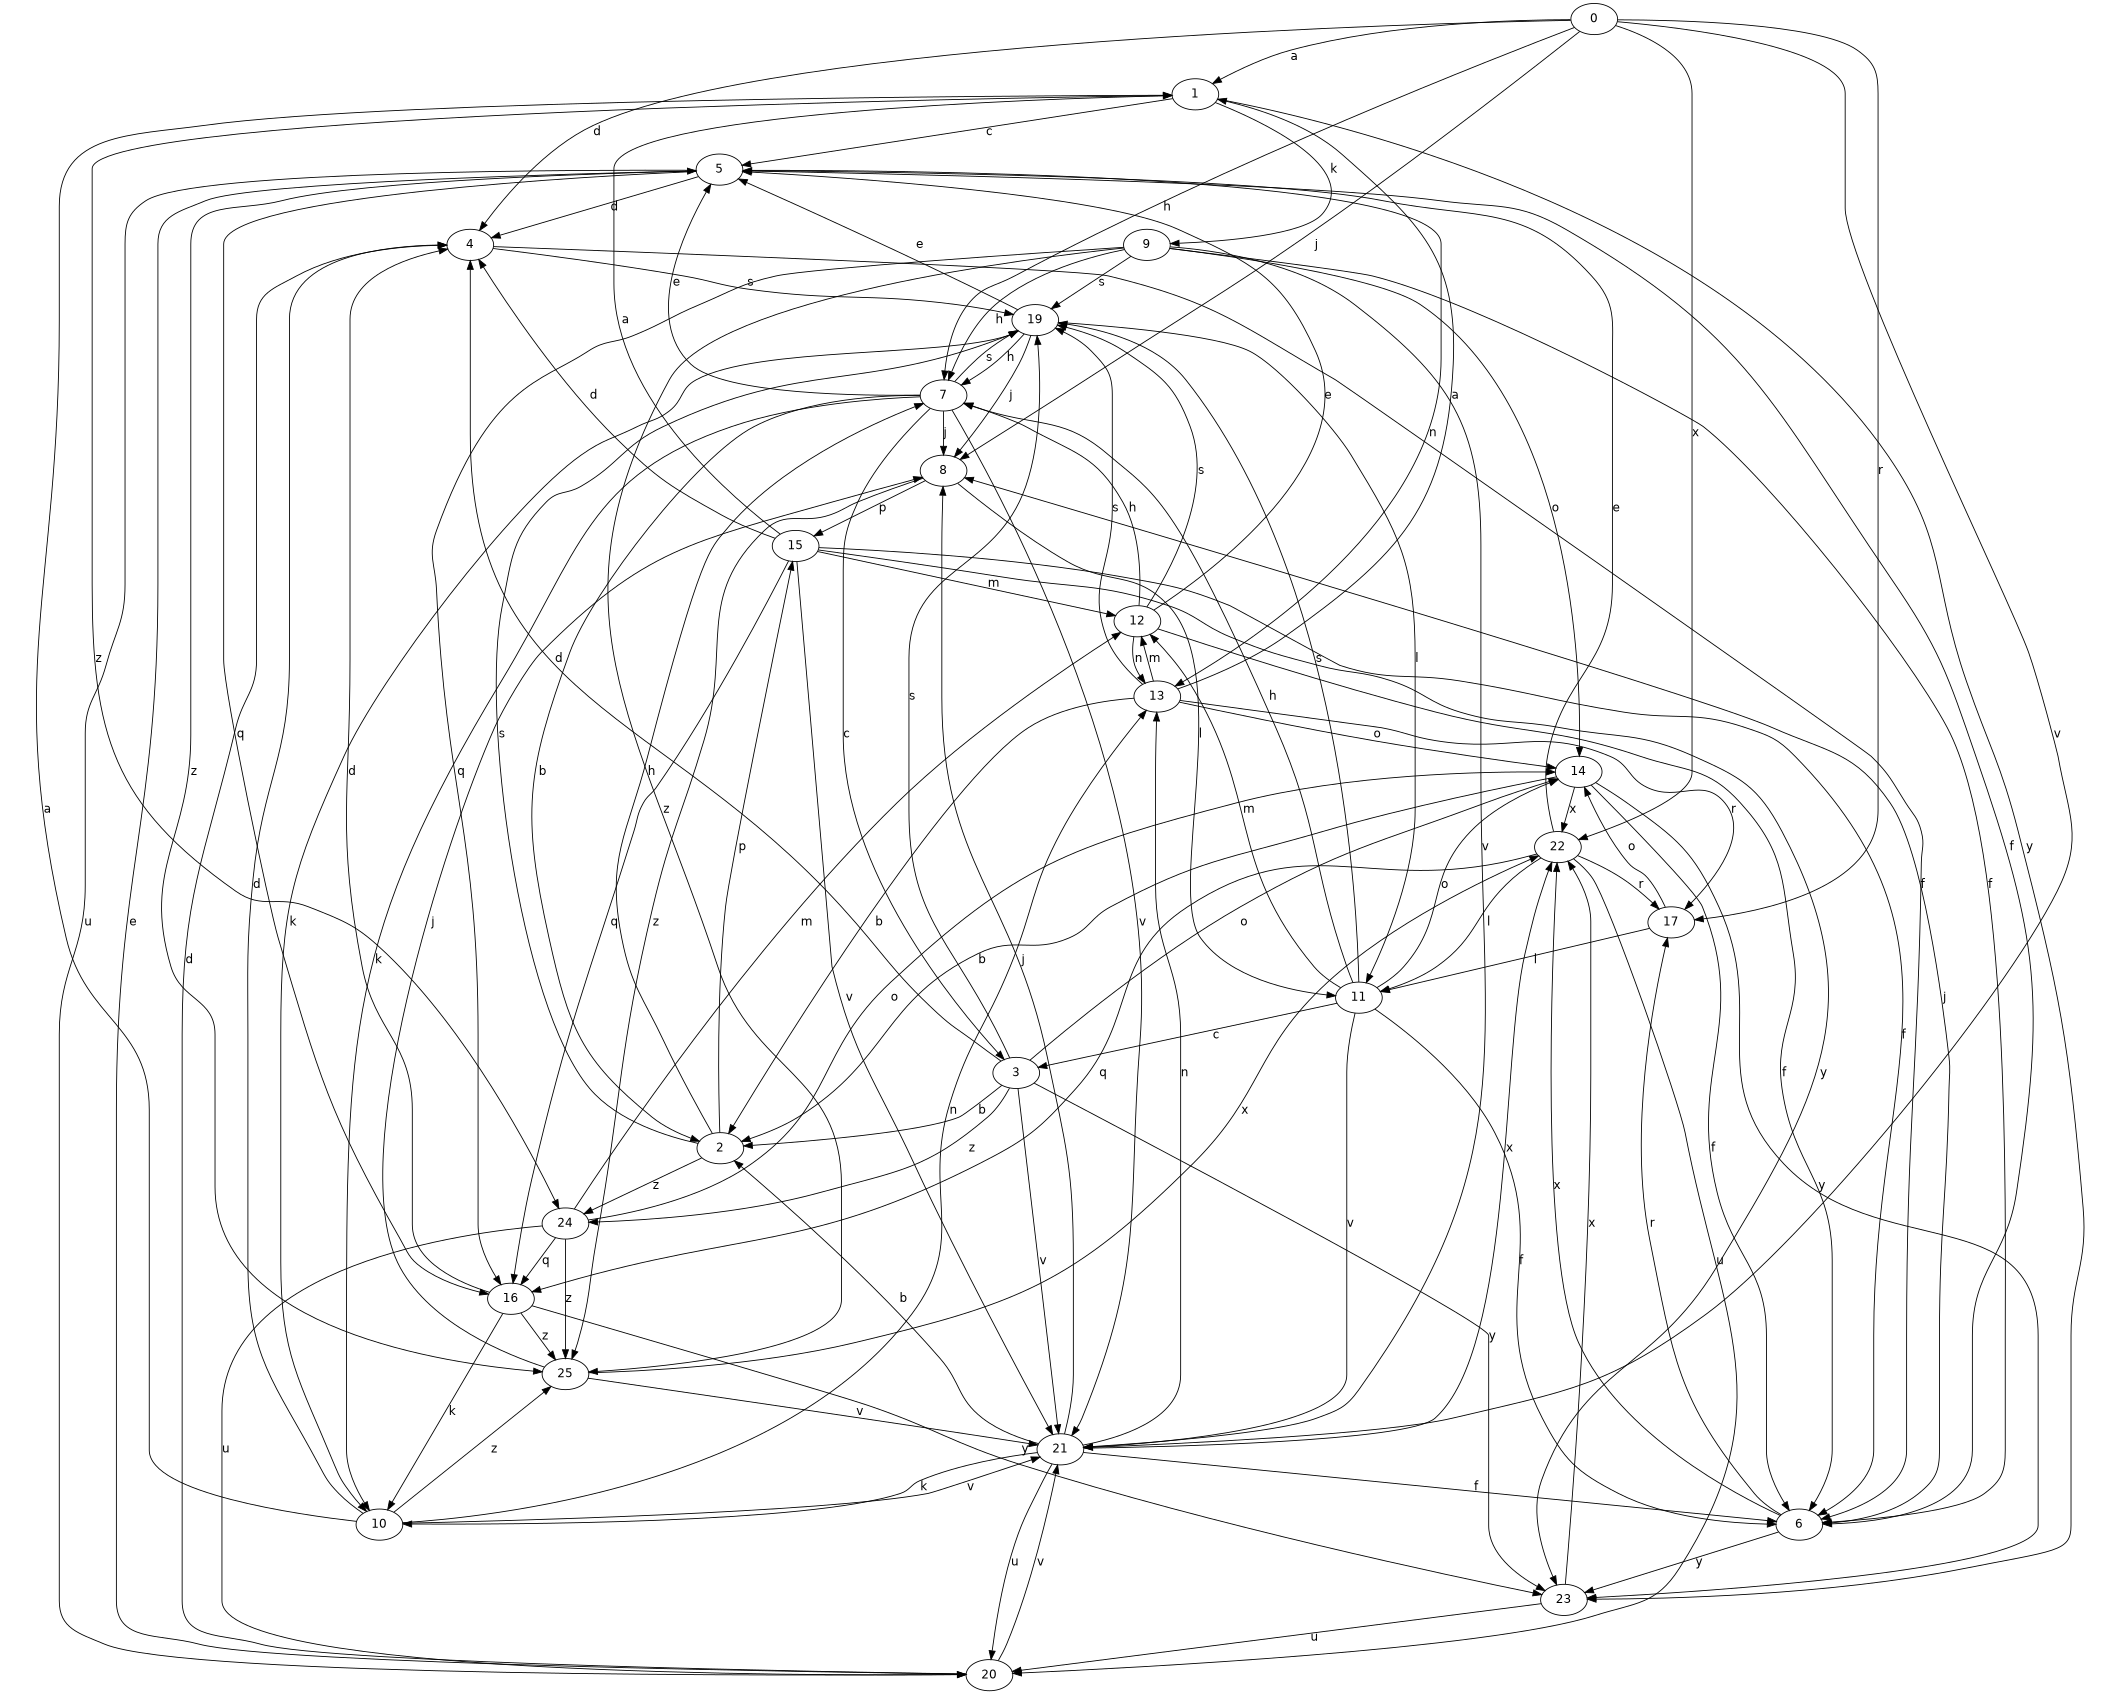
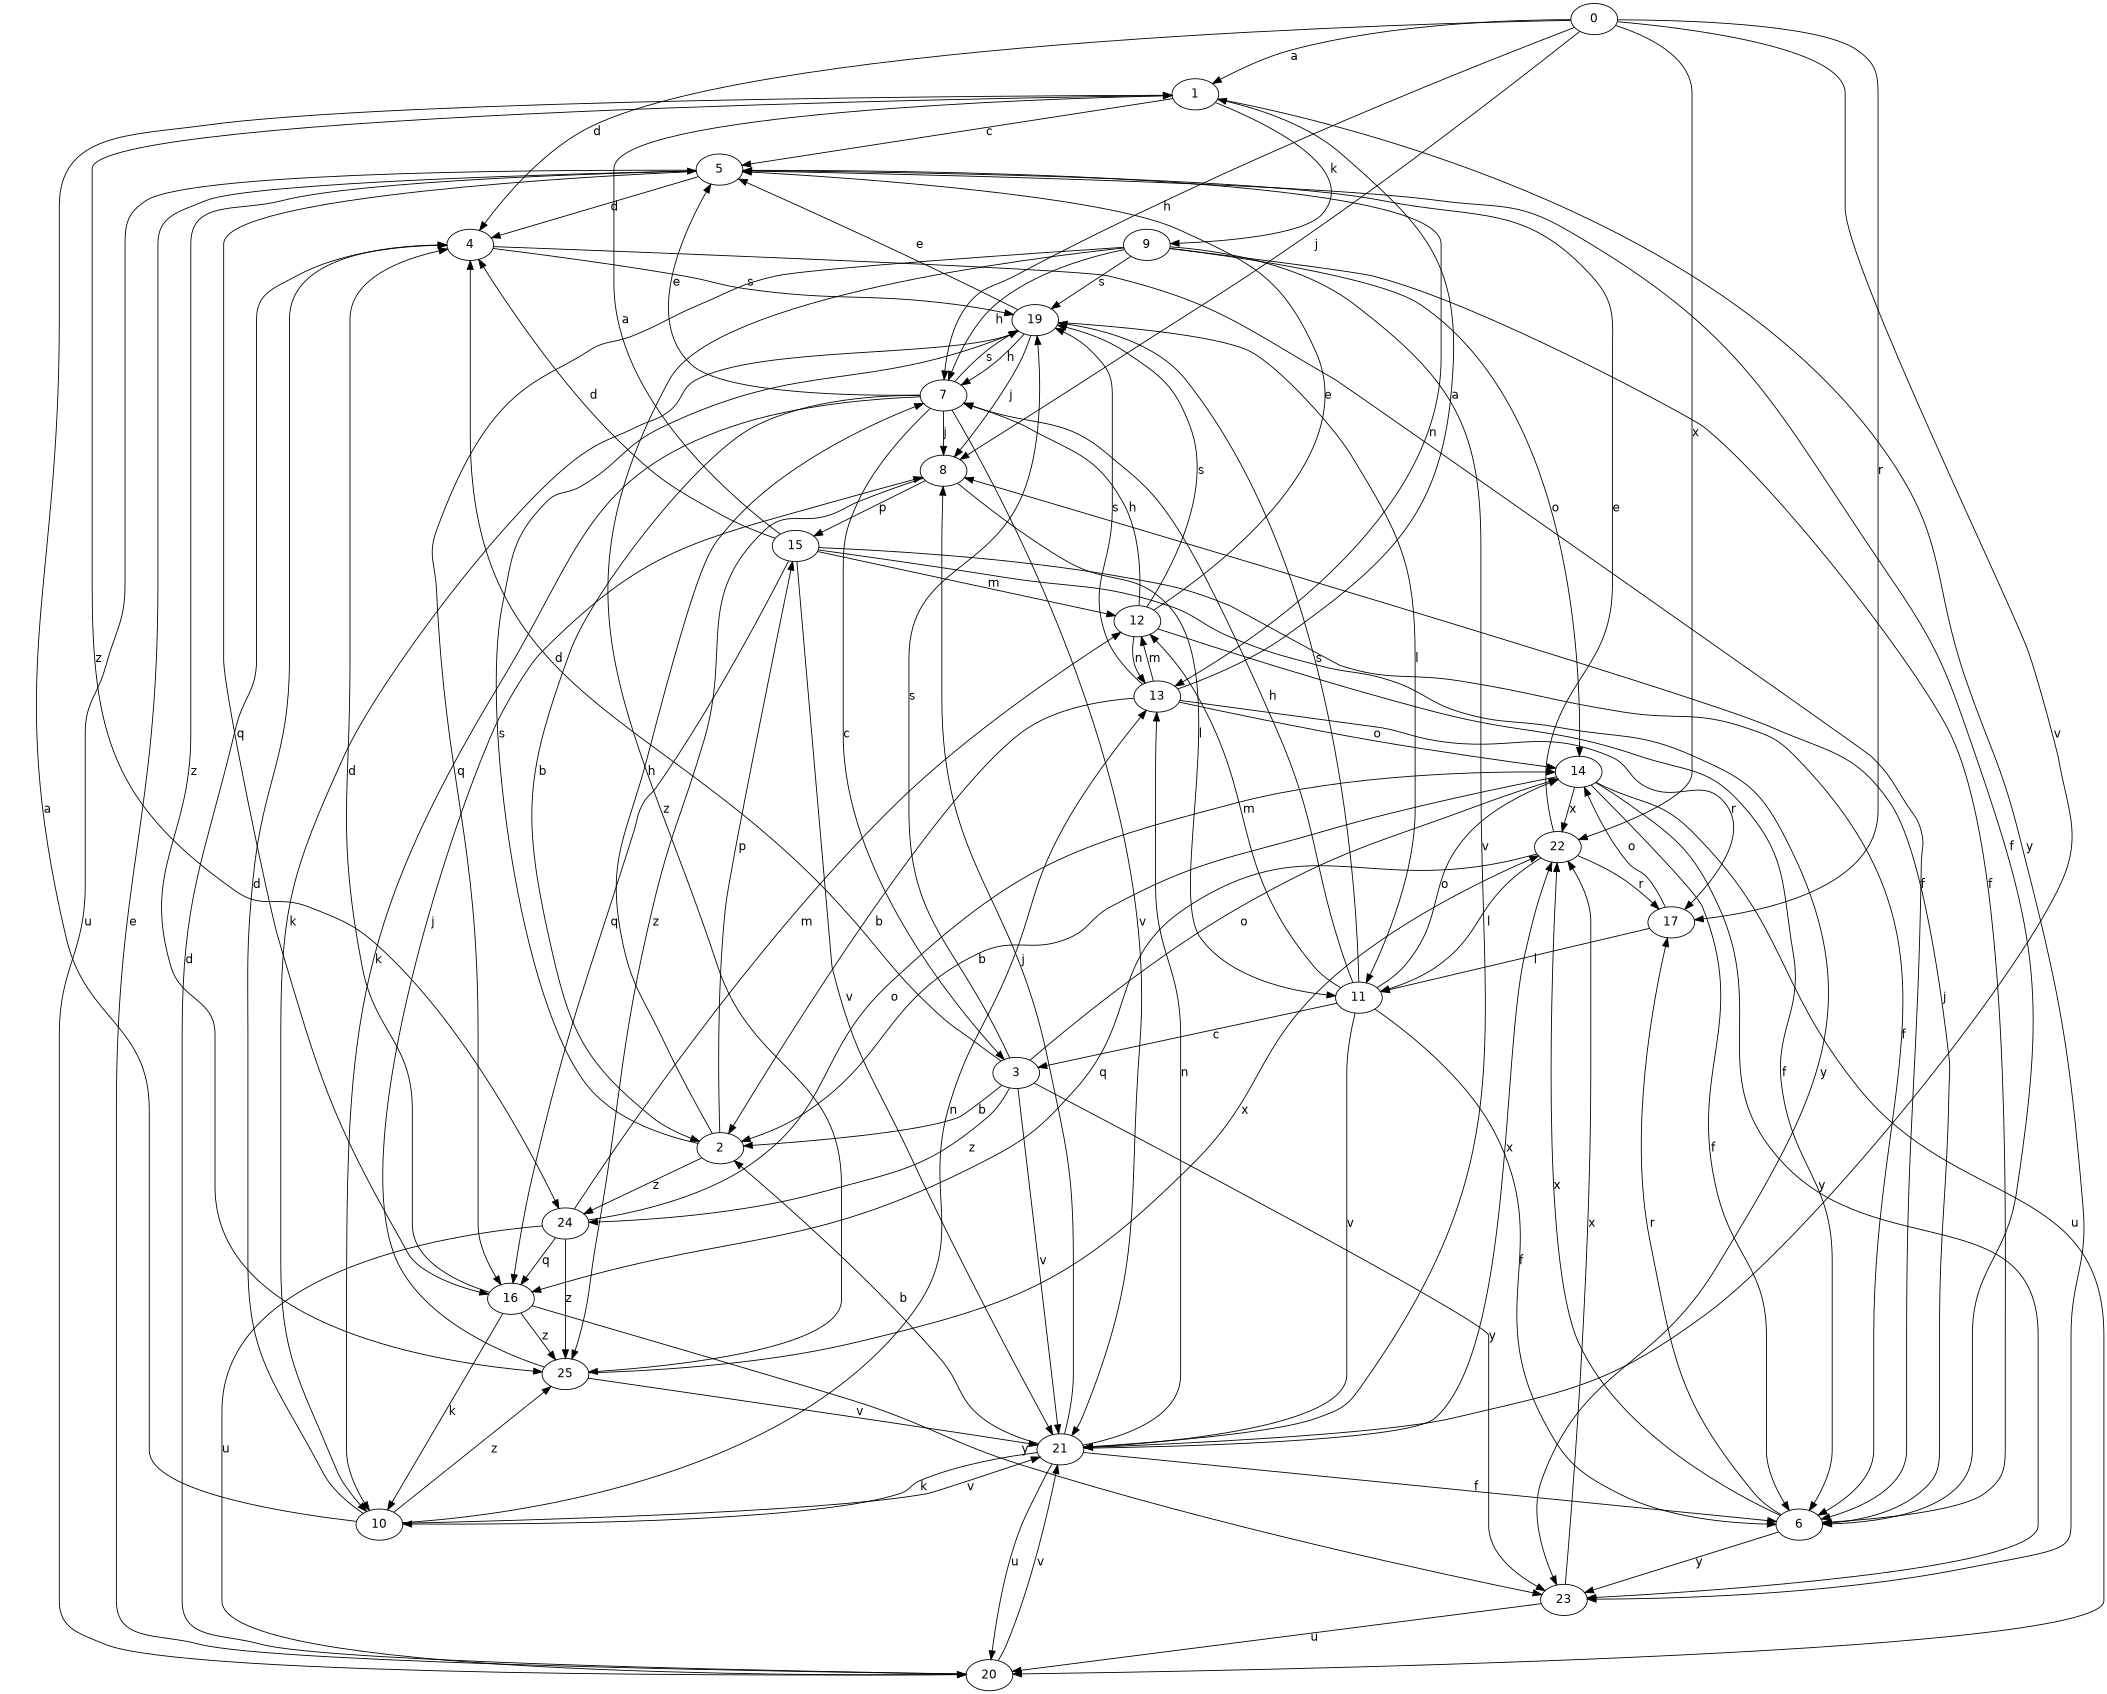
(1697, 1536) -> (2086, 1610)
